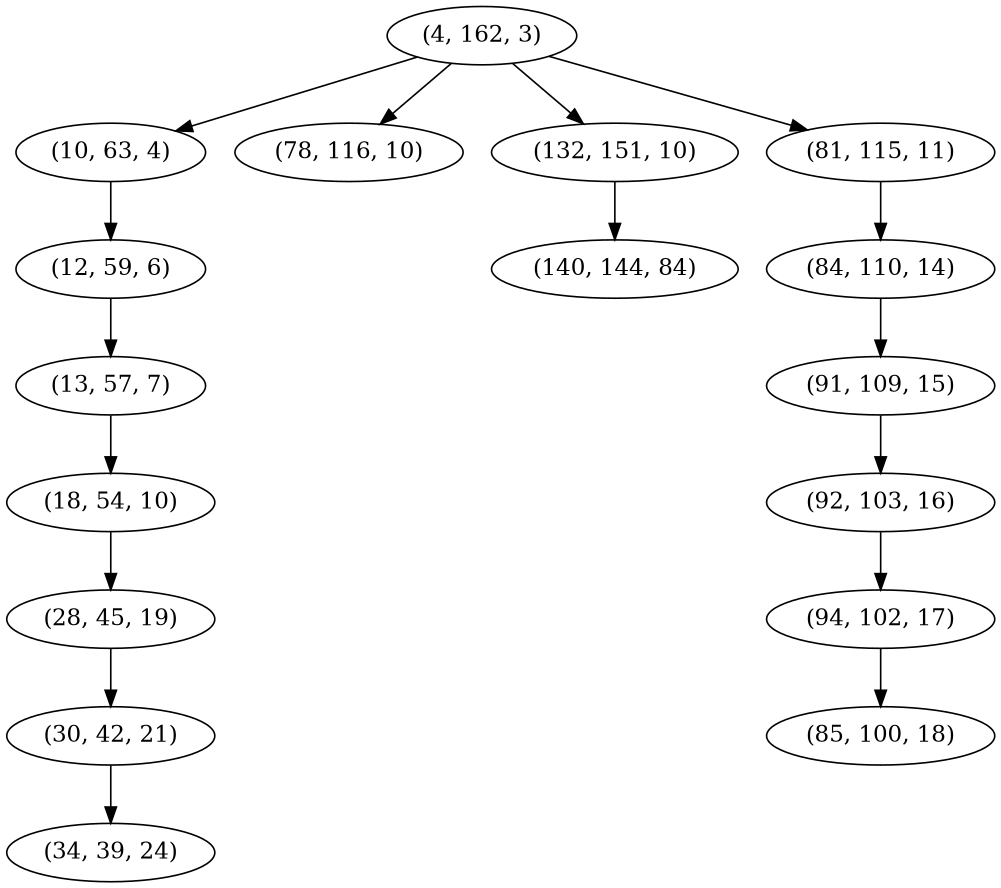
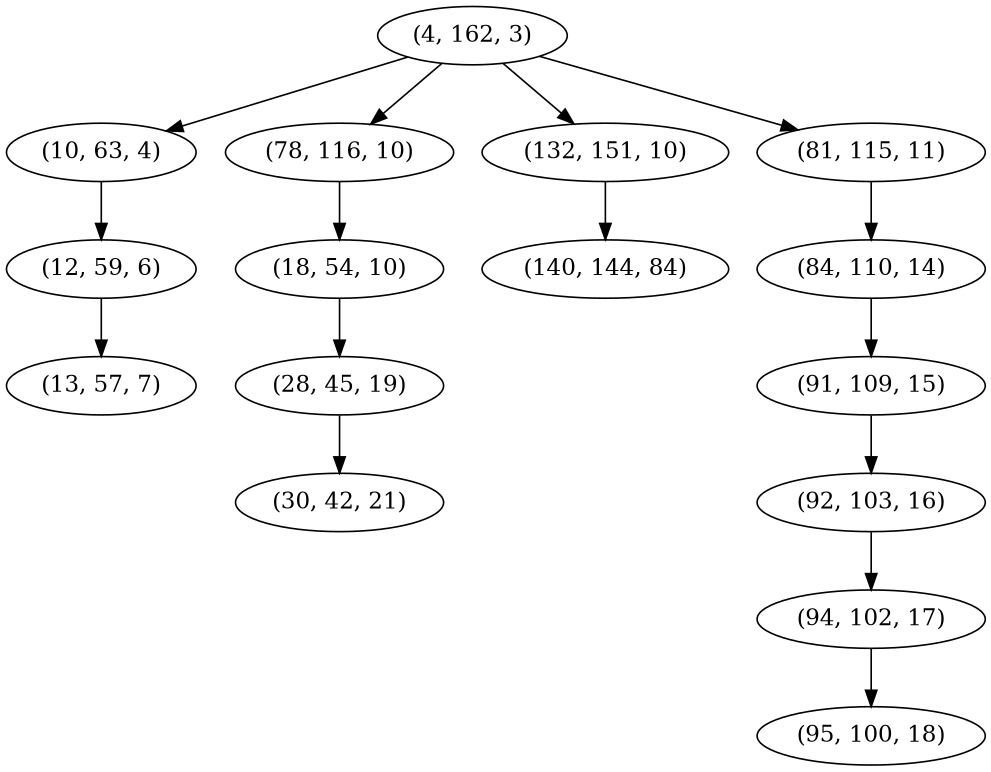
(111, 436) -> (340, 203)
(881, 736) -> (871, 736)
(111, 853) -> none
